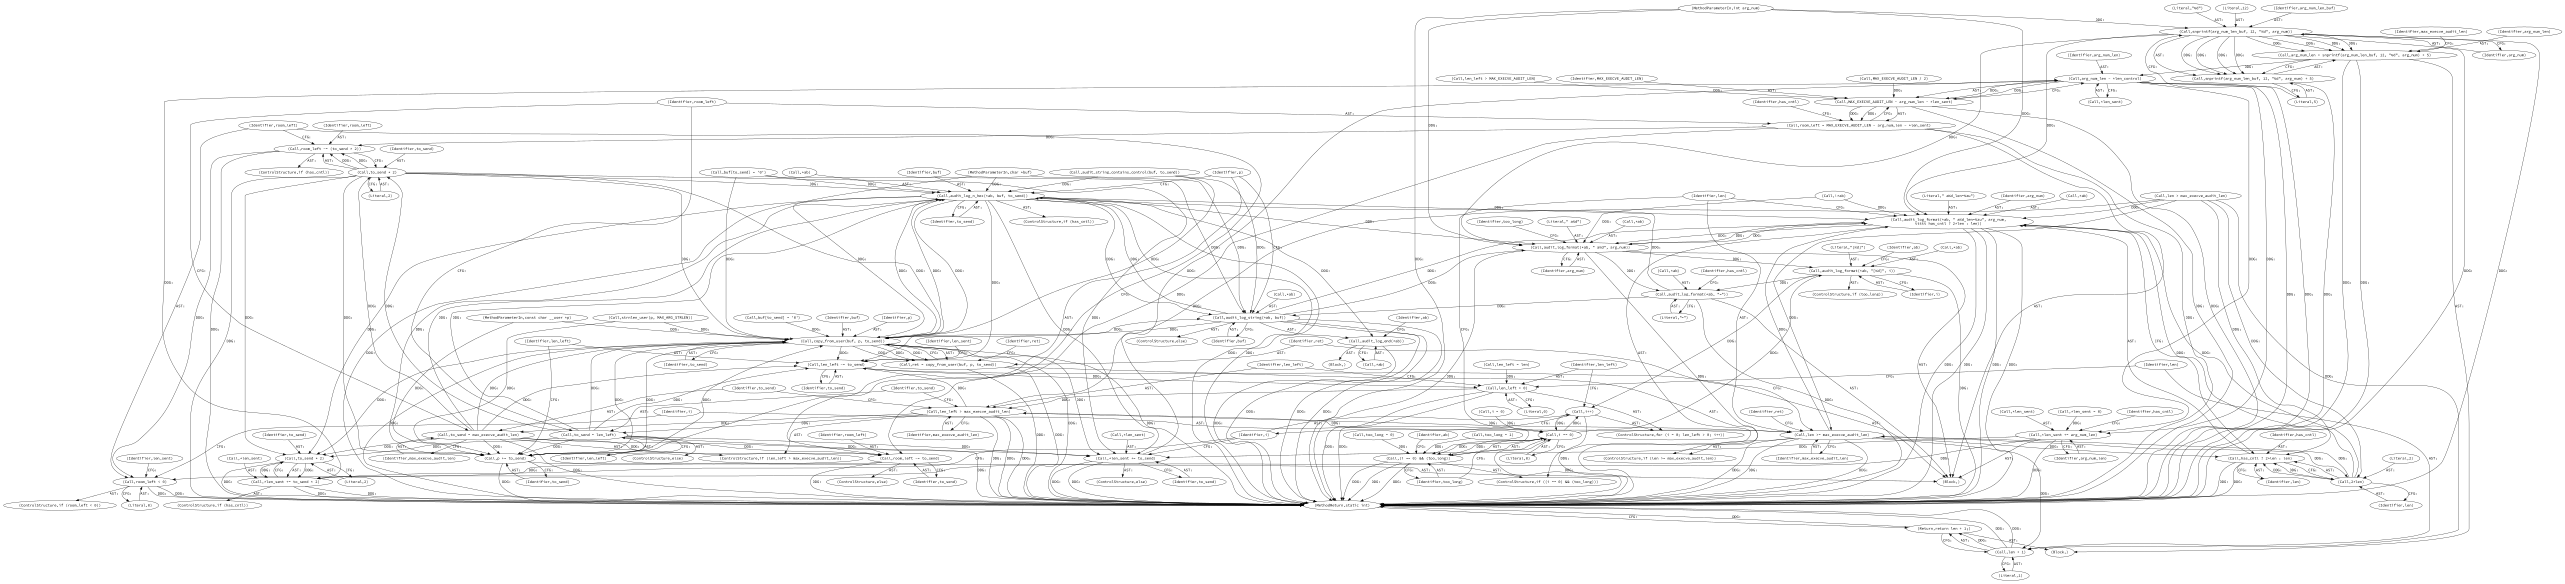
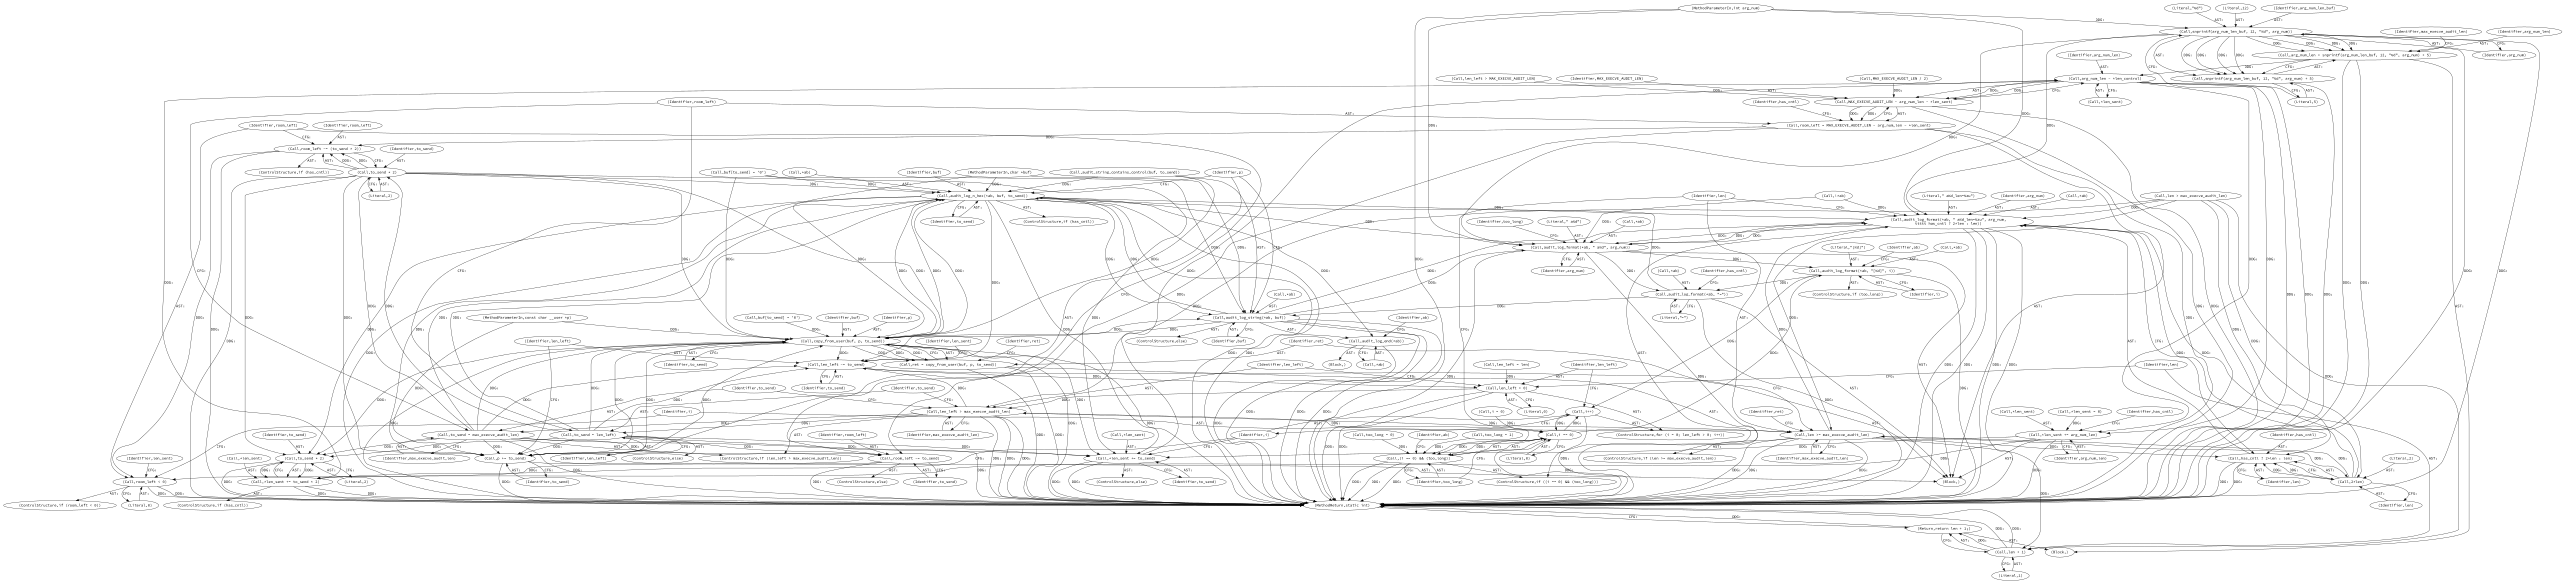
(1263, 248) -> (1263, 248)
(651, 318) -> none
